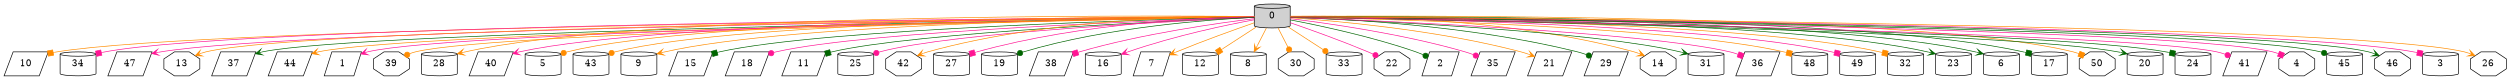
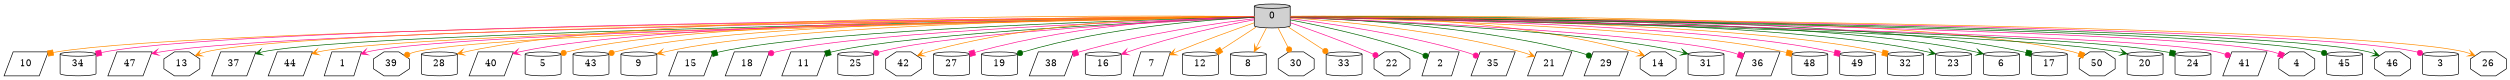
(1854, 24) -> (1854, 24)
